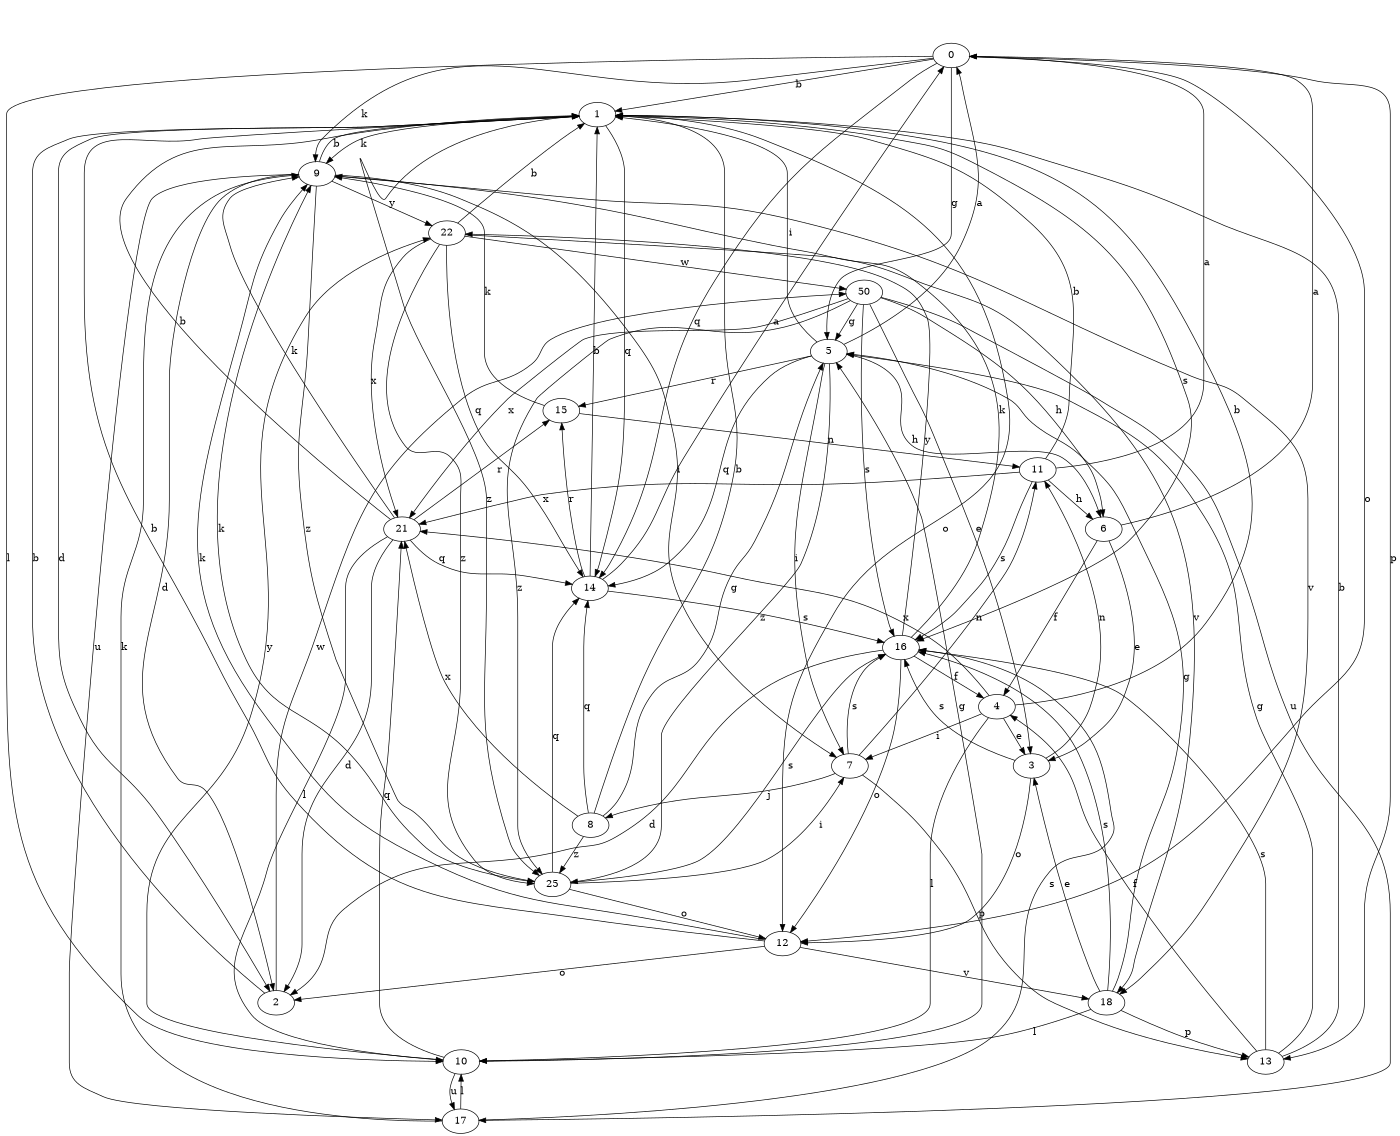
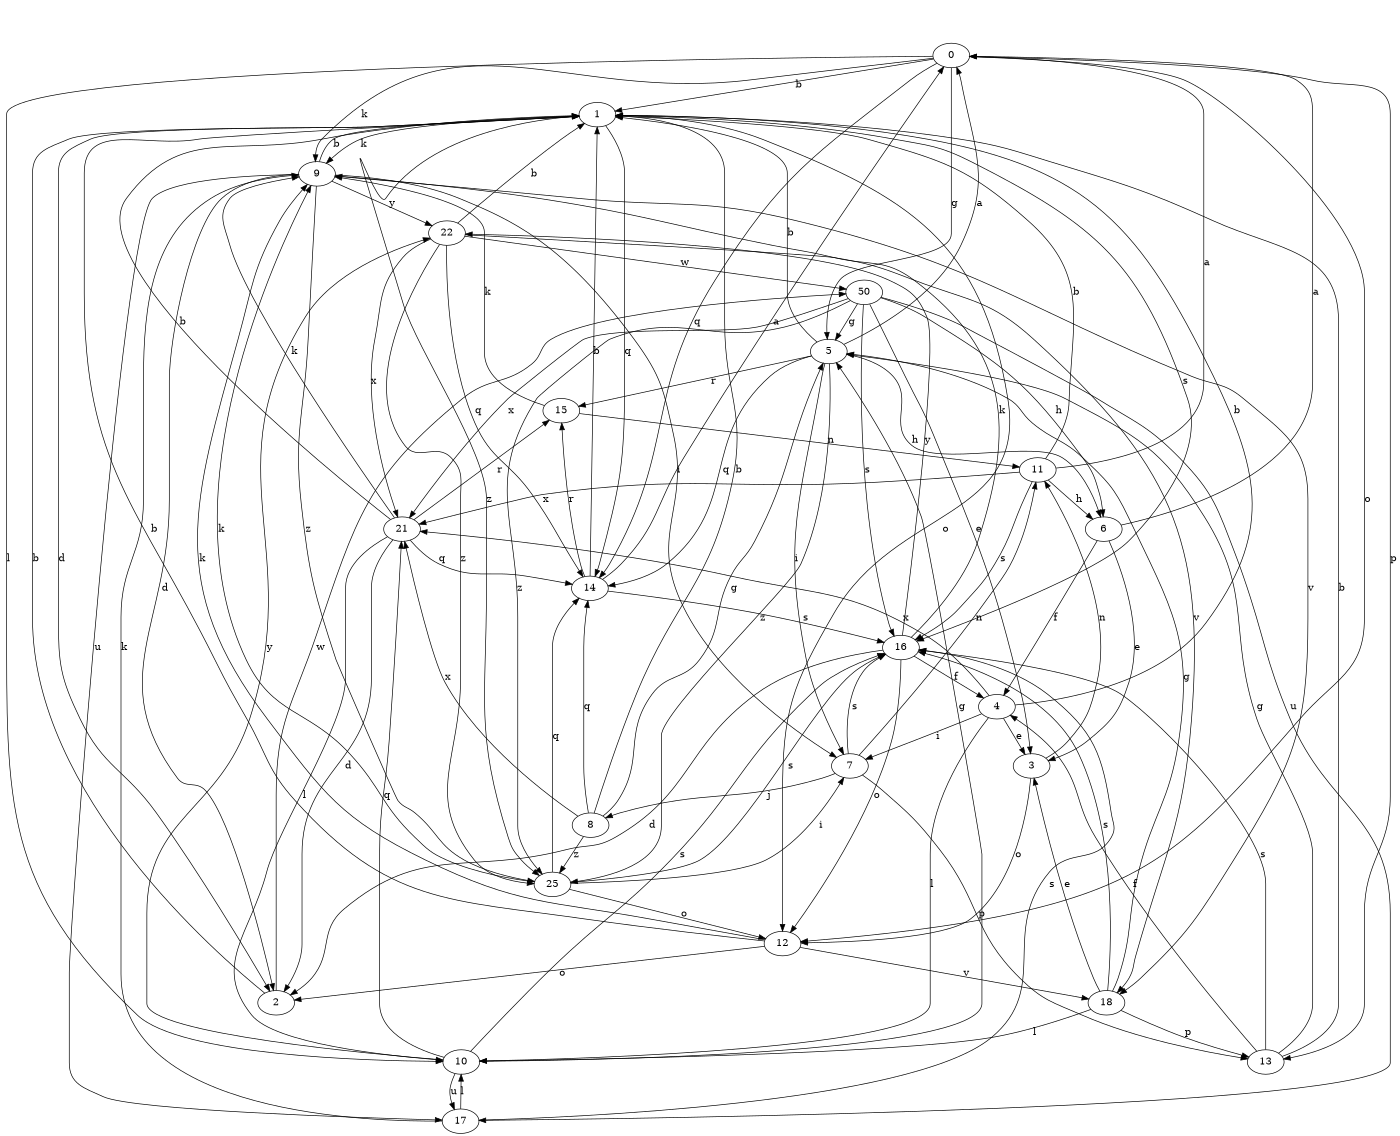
(791, 233) -> (791, 233)
(955, 732) -> (677, 853)
